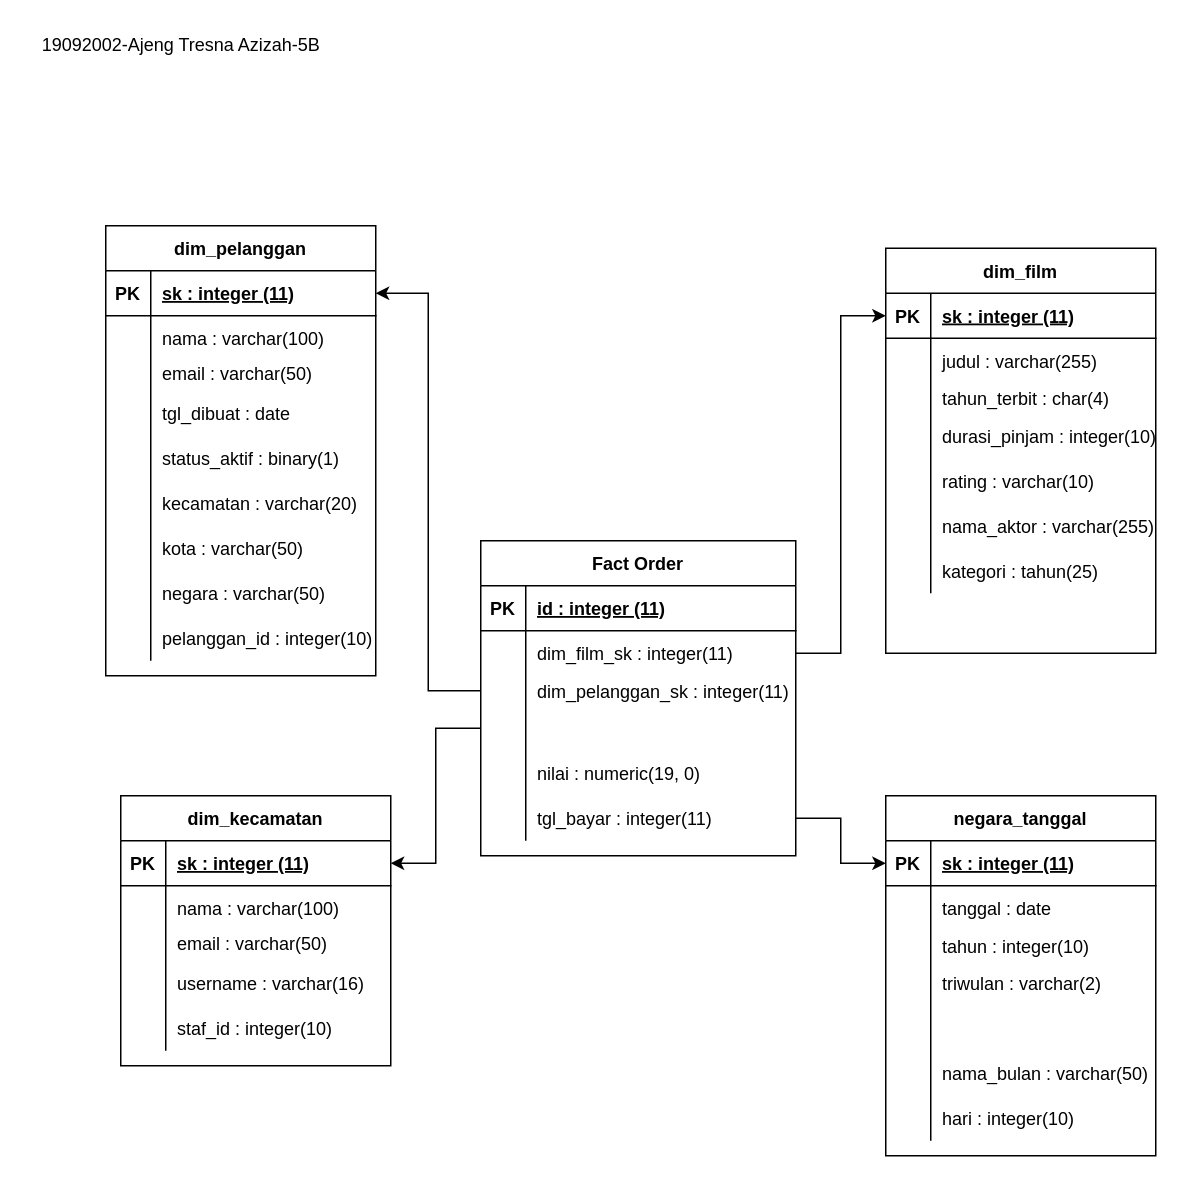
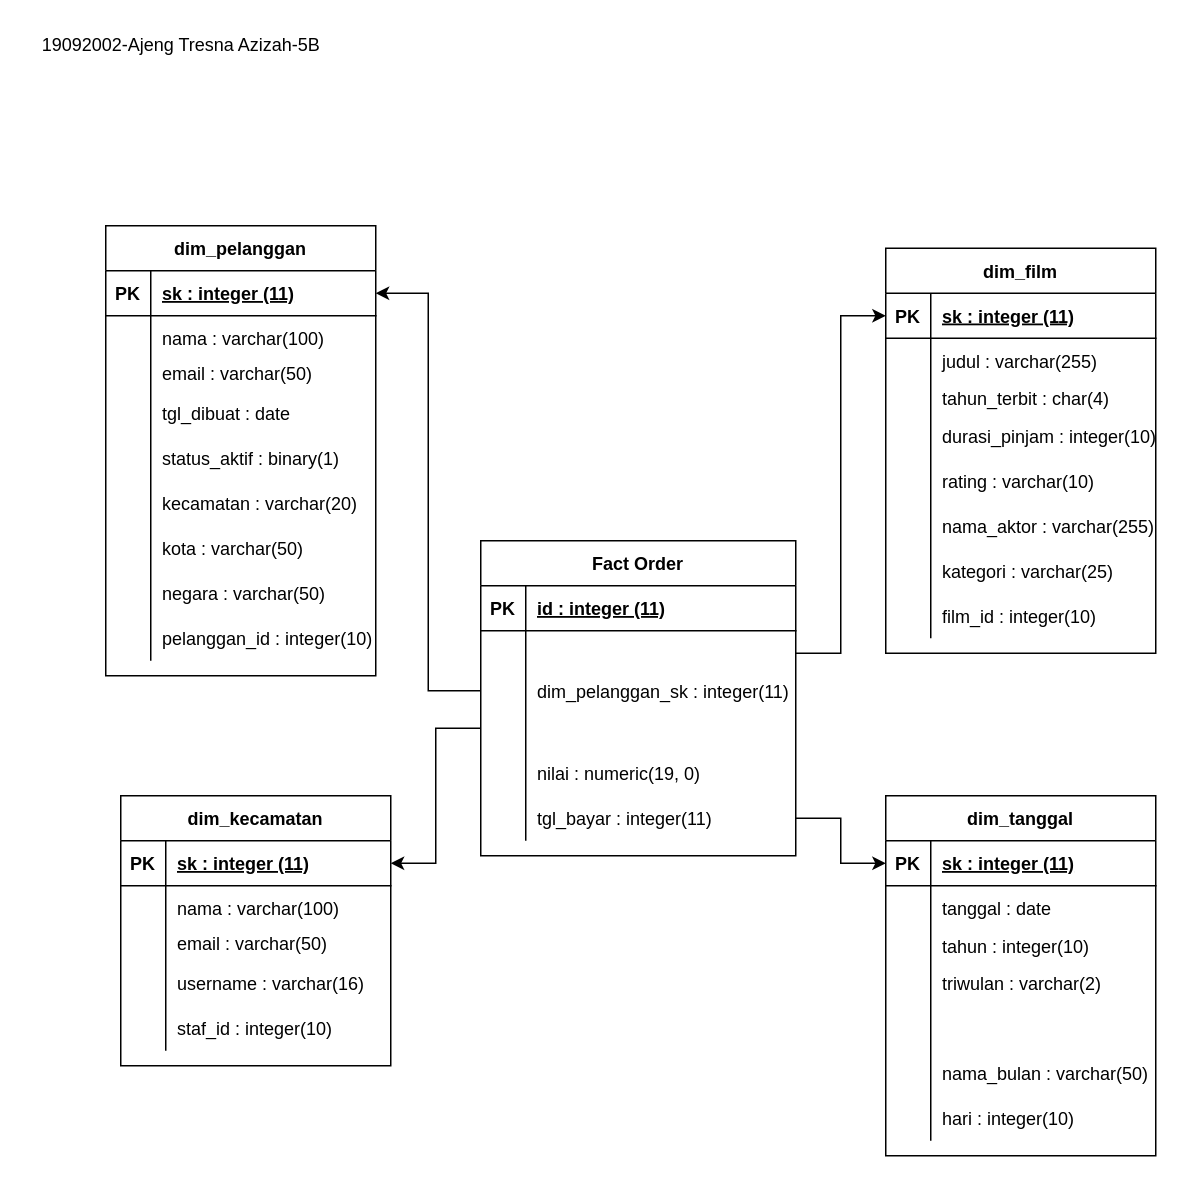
(1033, 572) -> (1044, 572)
none -> (1043, 616)
(661, 653) -> none
(1020, 819) -> (1020, 819)
